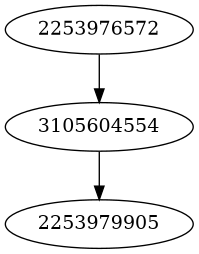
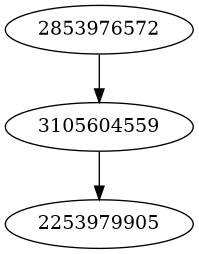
(99, 30) -> (99, 30)
(99, 127) -> (99, 127)
